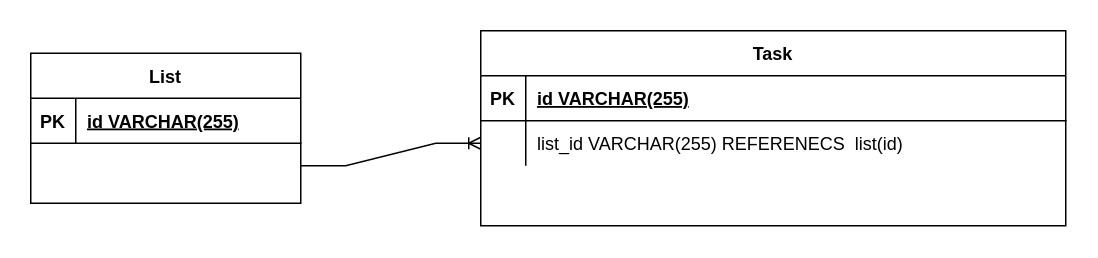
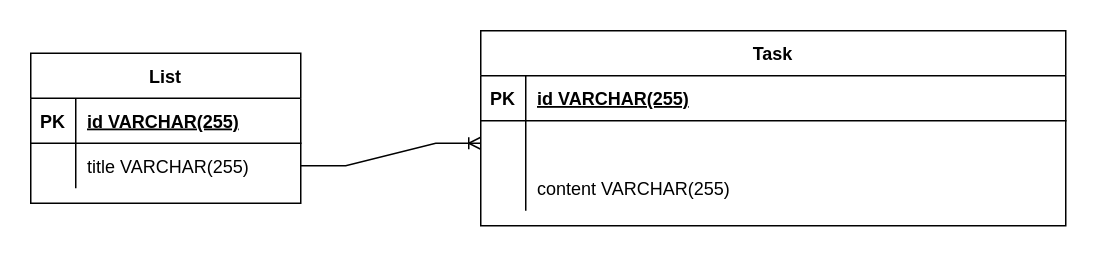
(796, 143) -> none
none -> (188, 166)
none -> (796, 188)
